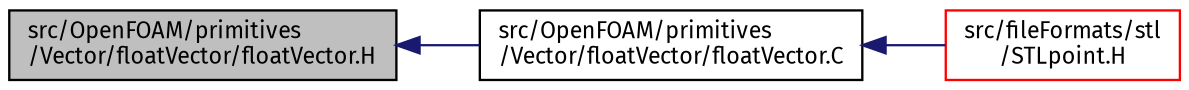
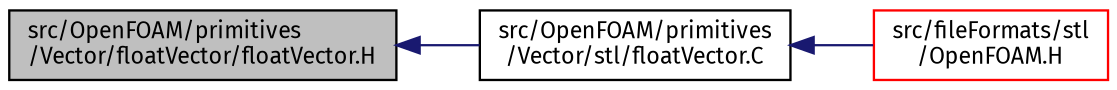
(671, 45) -> (635, 45)
(1063, 45) -> (991, 45)
